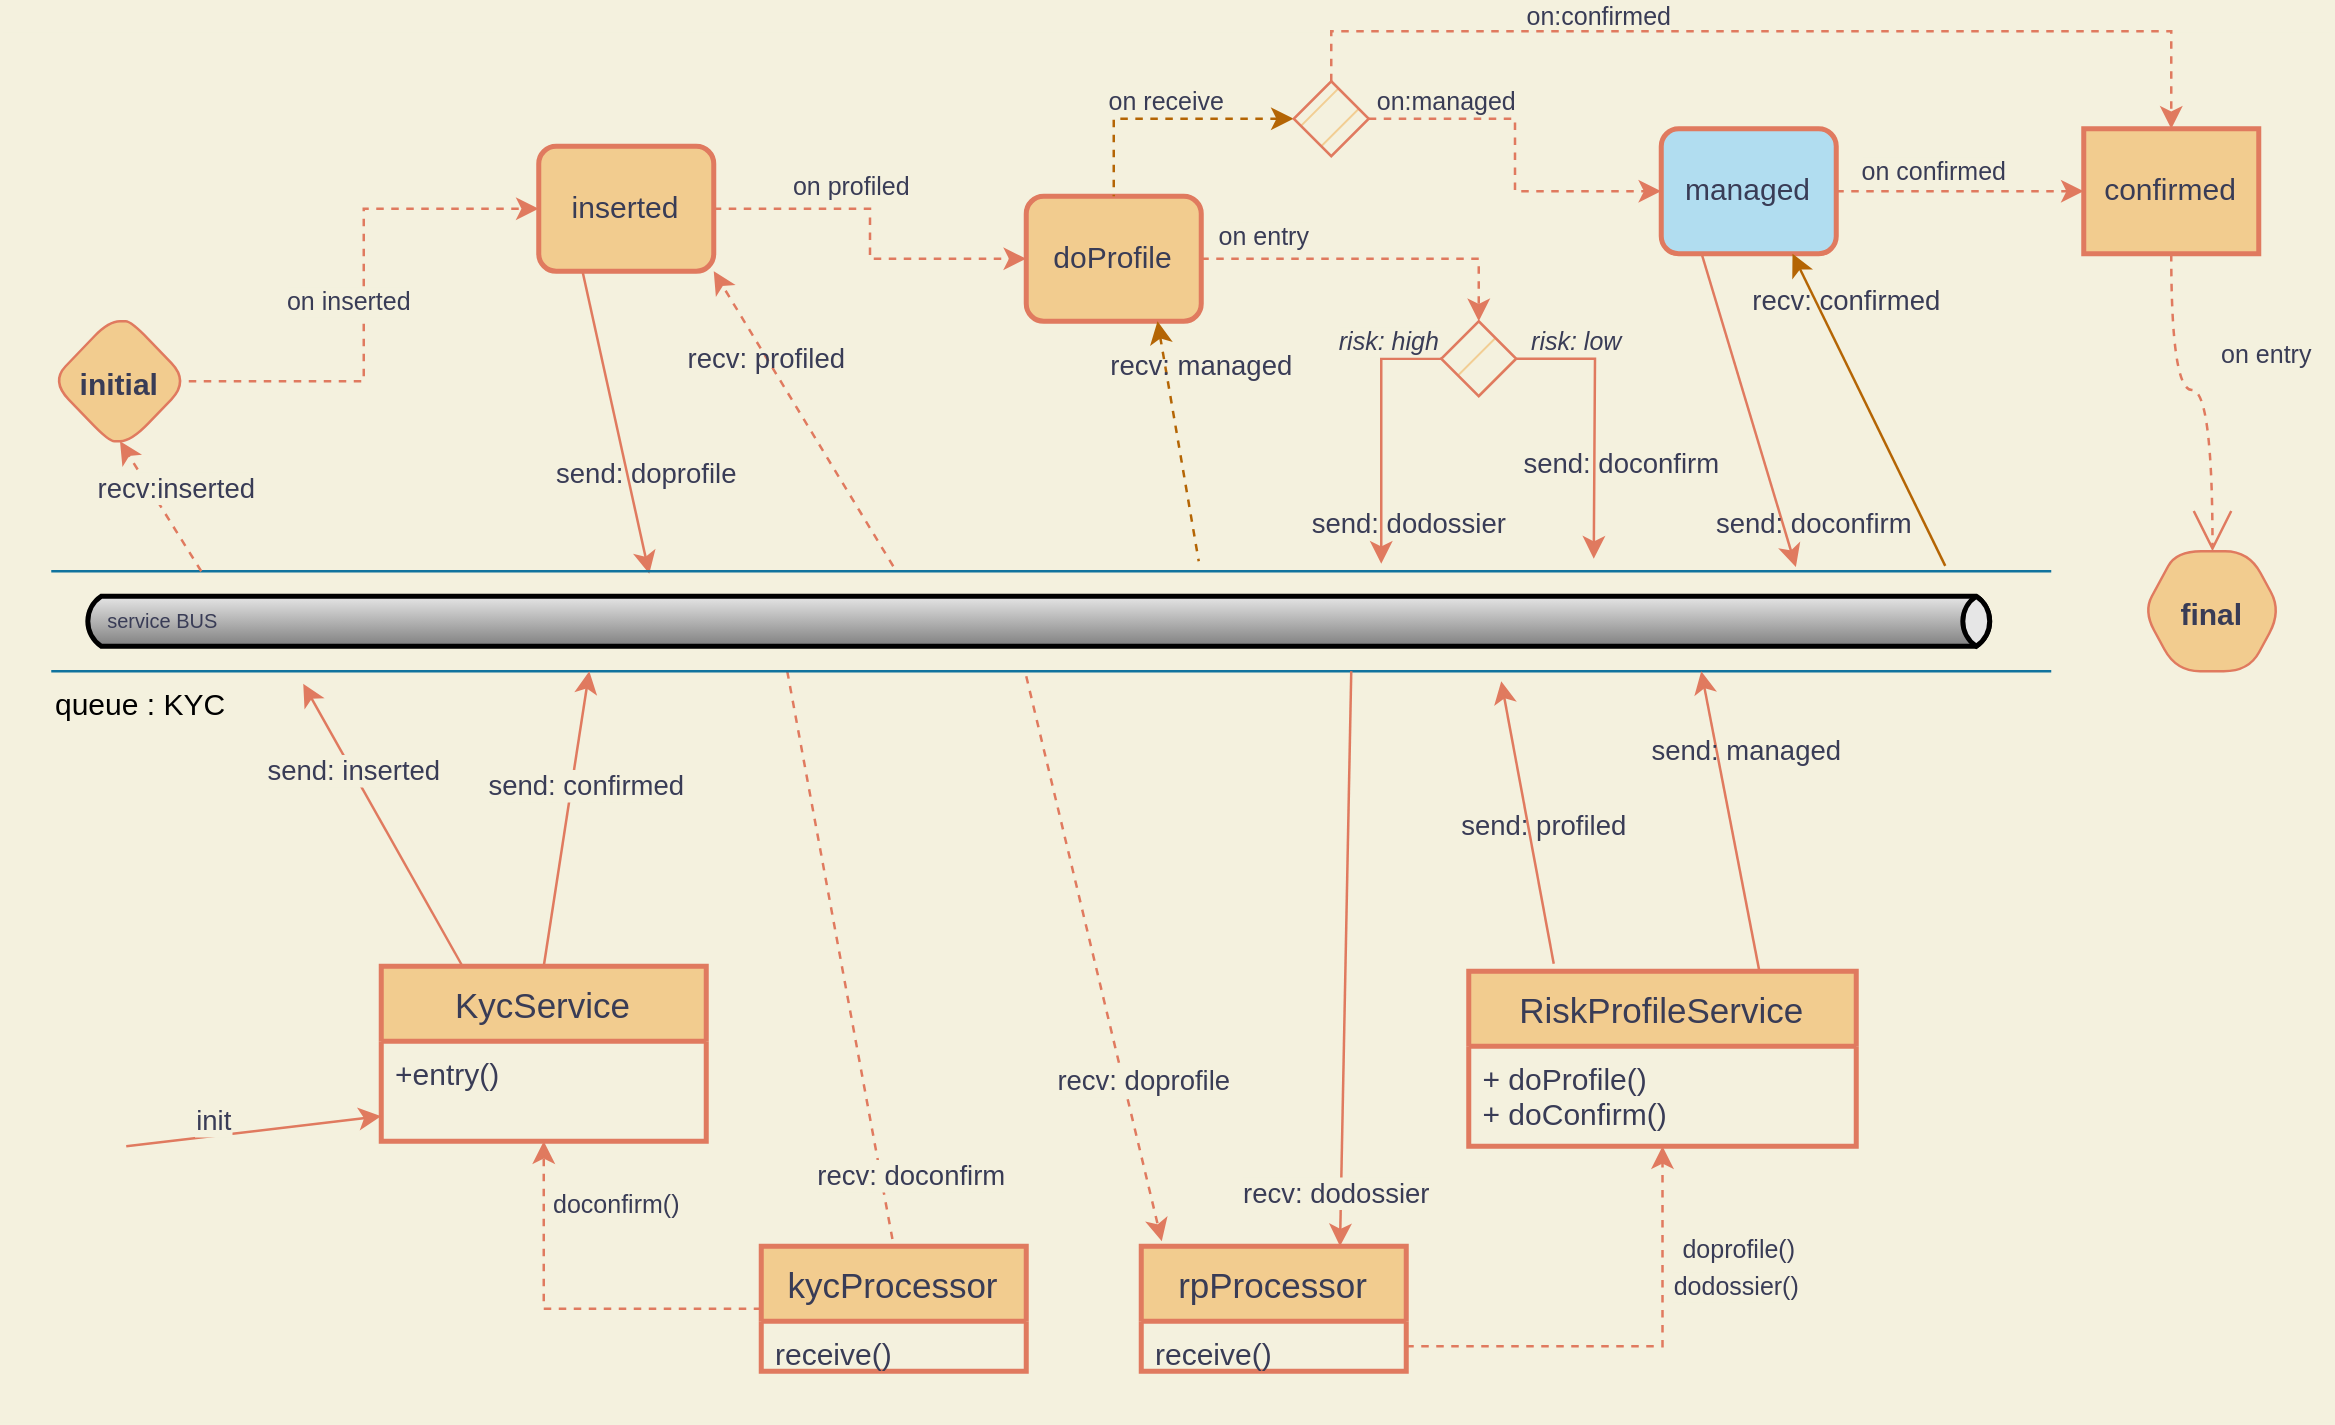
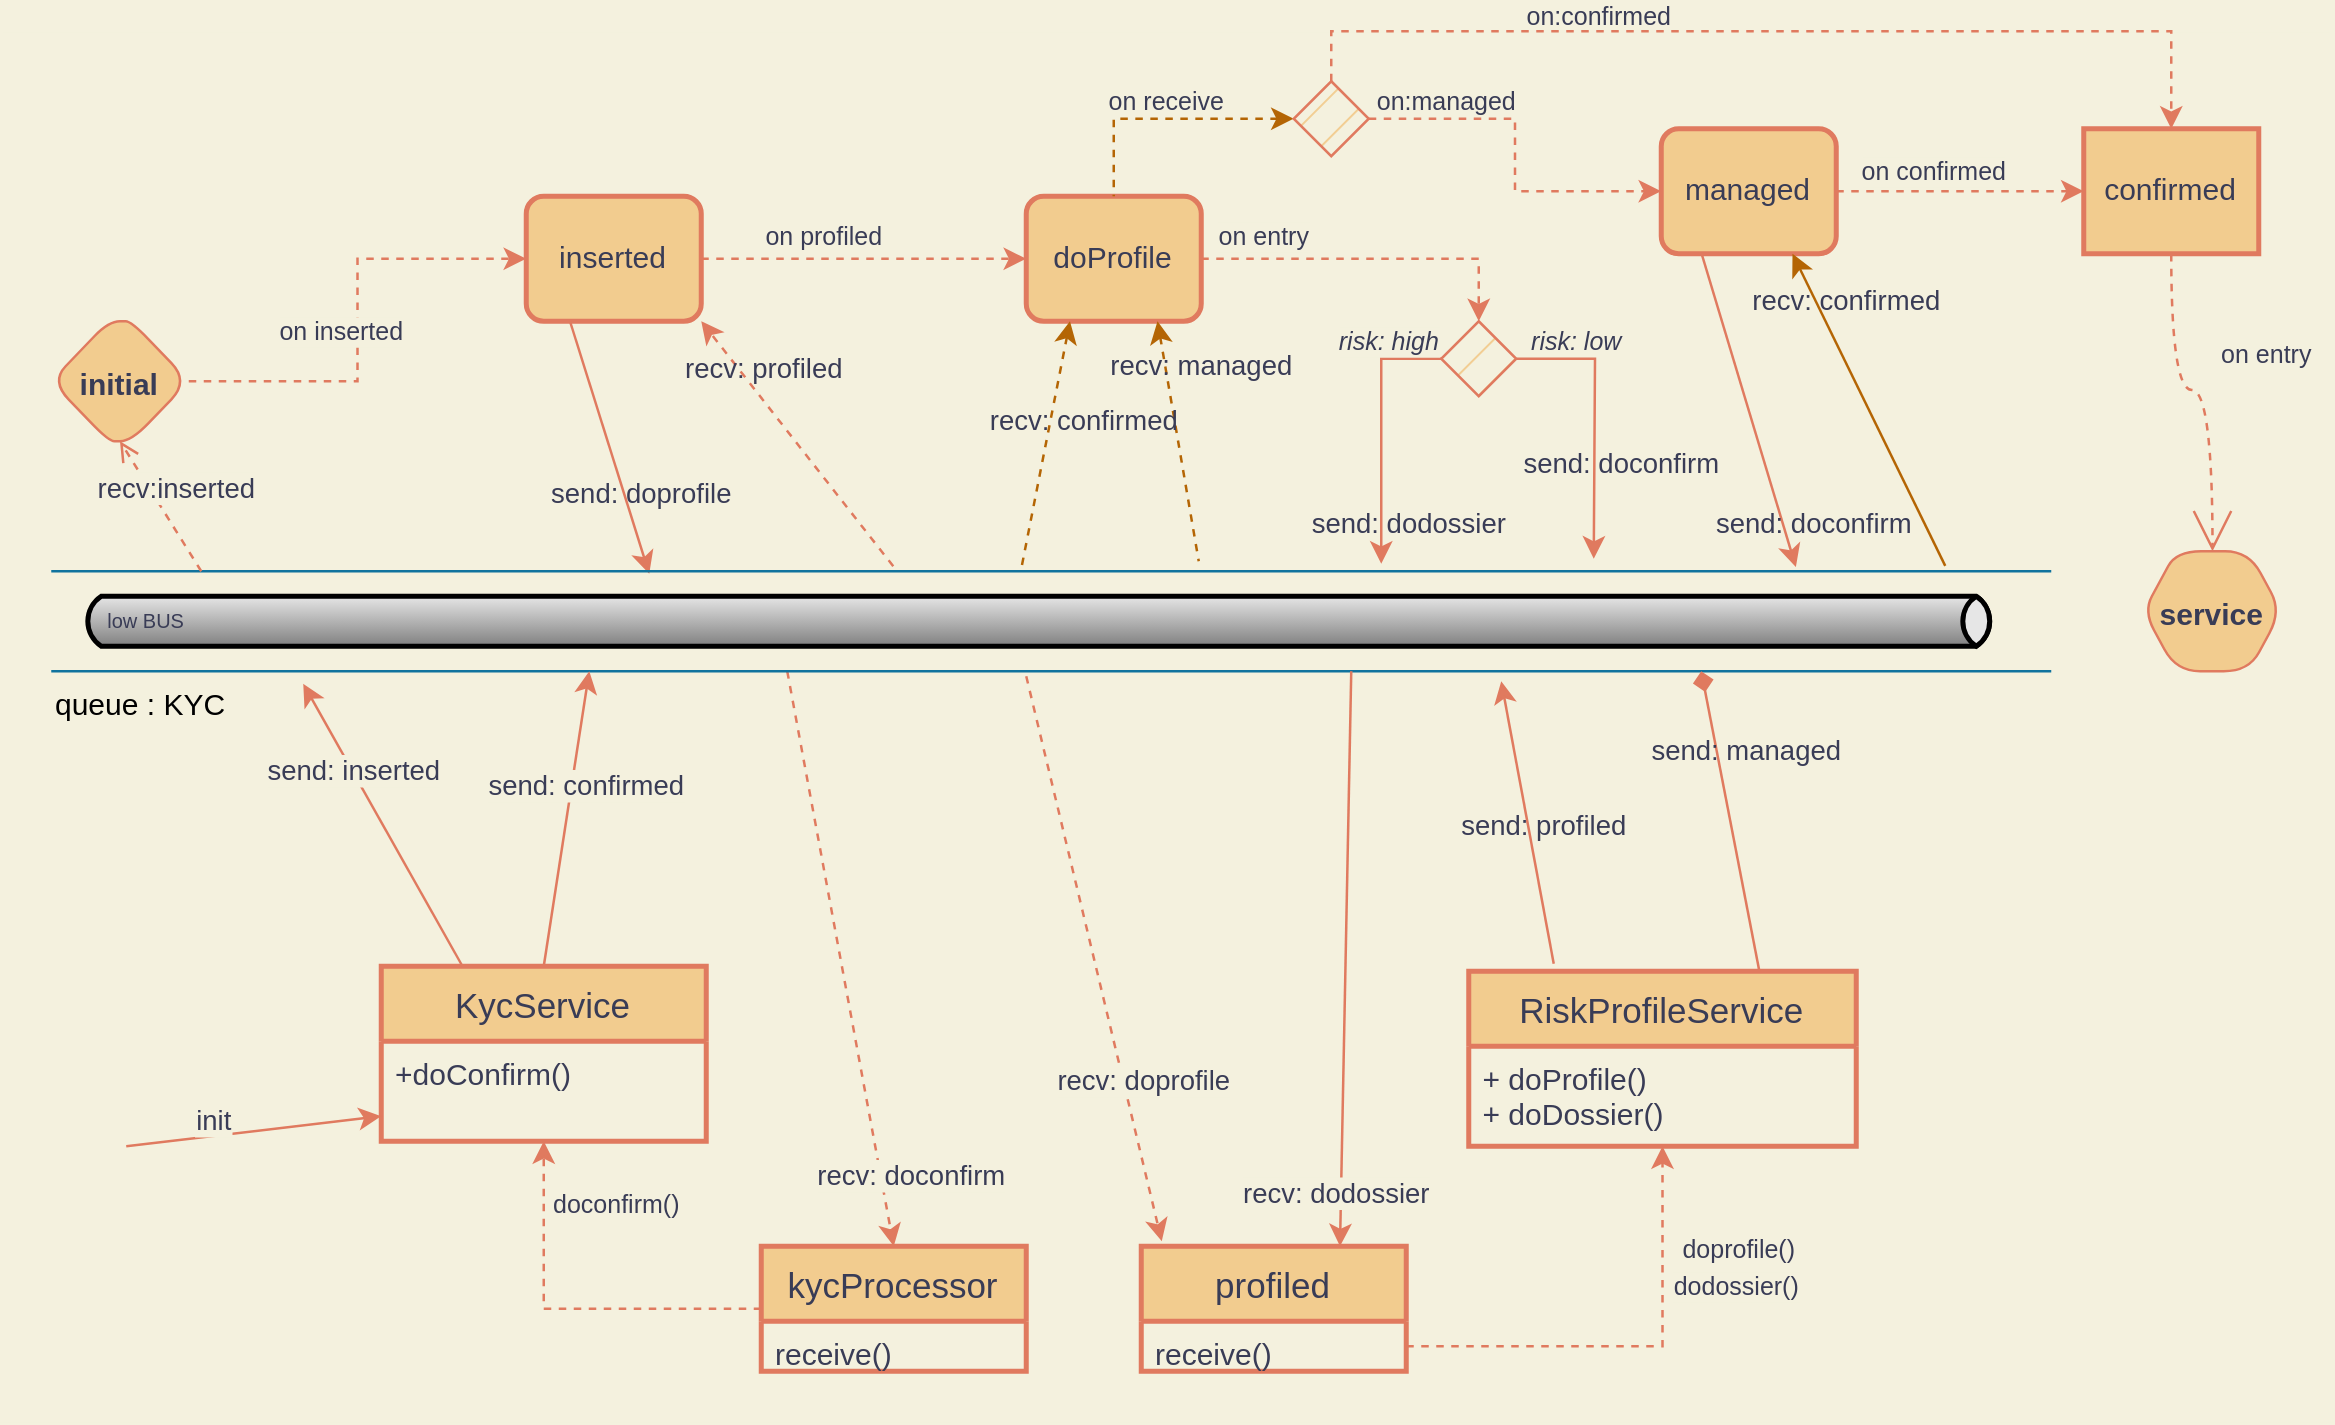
(1749, 191) -> (1749, 191)
(626, 209) -> (614, 259)
none -> (1044, 452)
(130, 456) -> (127, 452)
(2213, 611) -> (2213, 611)
(143, 621) -> (120, 621)
(1705, 690) -> (1705, 691)
(462, 1075) -> (492, 1075)
(1580, 1080) -> (1580, 1080)
(892, 1235) -> (890, 1228)
(1273, 1286) -> (1273, 1286)
